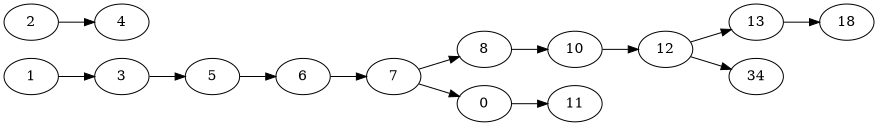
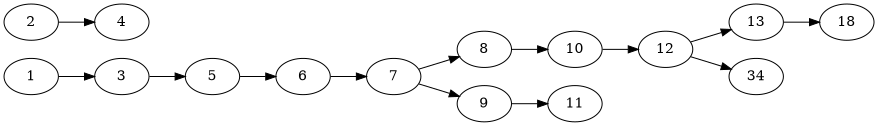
(484, 104) -> (484, 104)
